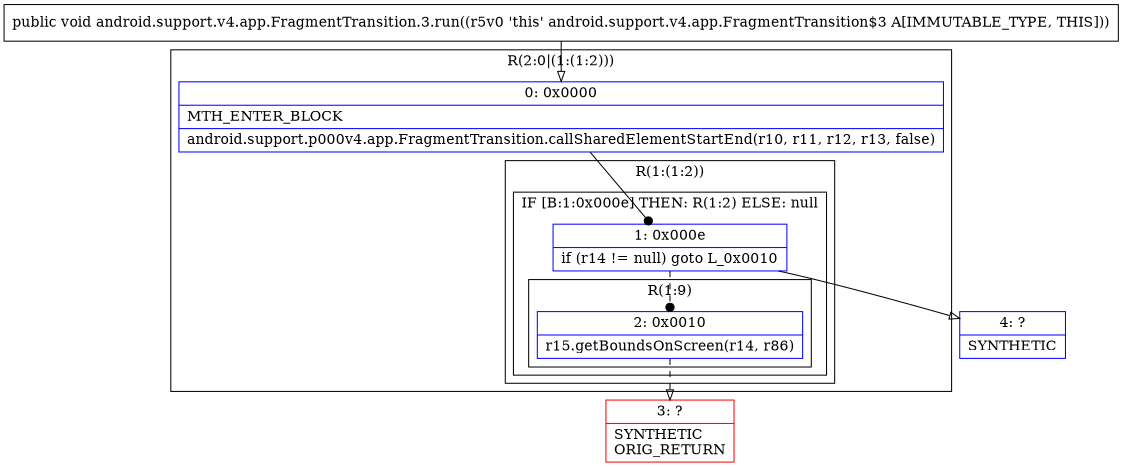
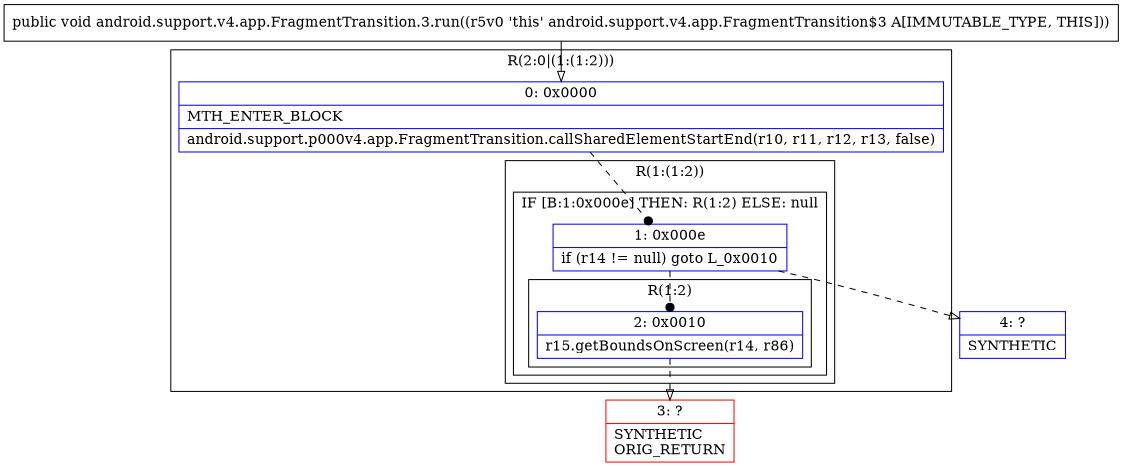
(618, 185) -> (618, 185)
(670, 291) -> (670, 291)
(864, 292) -> (864, 292)
